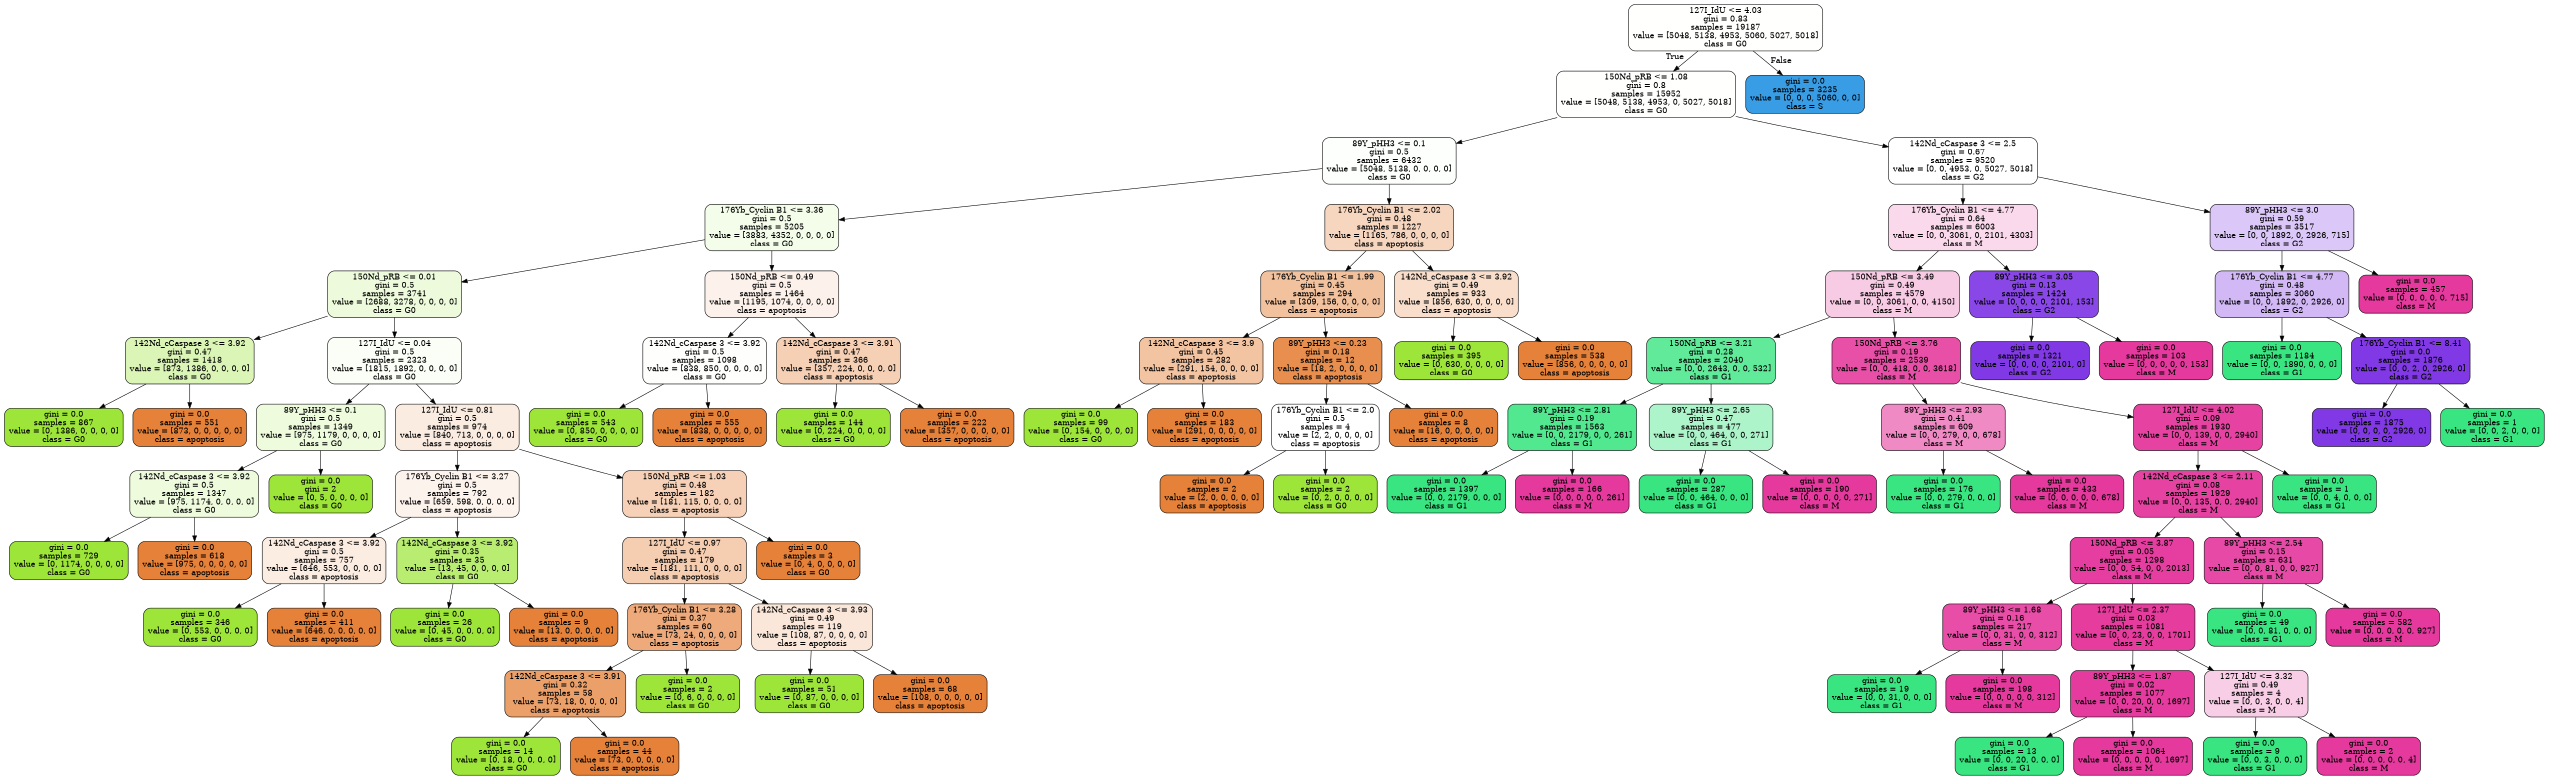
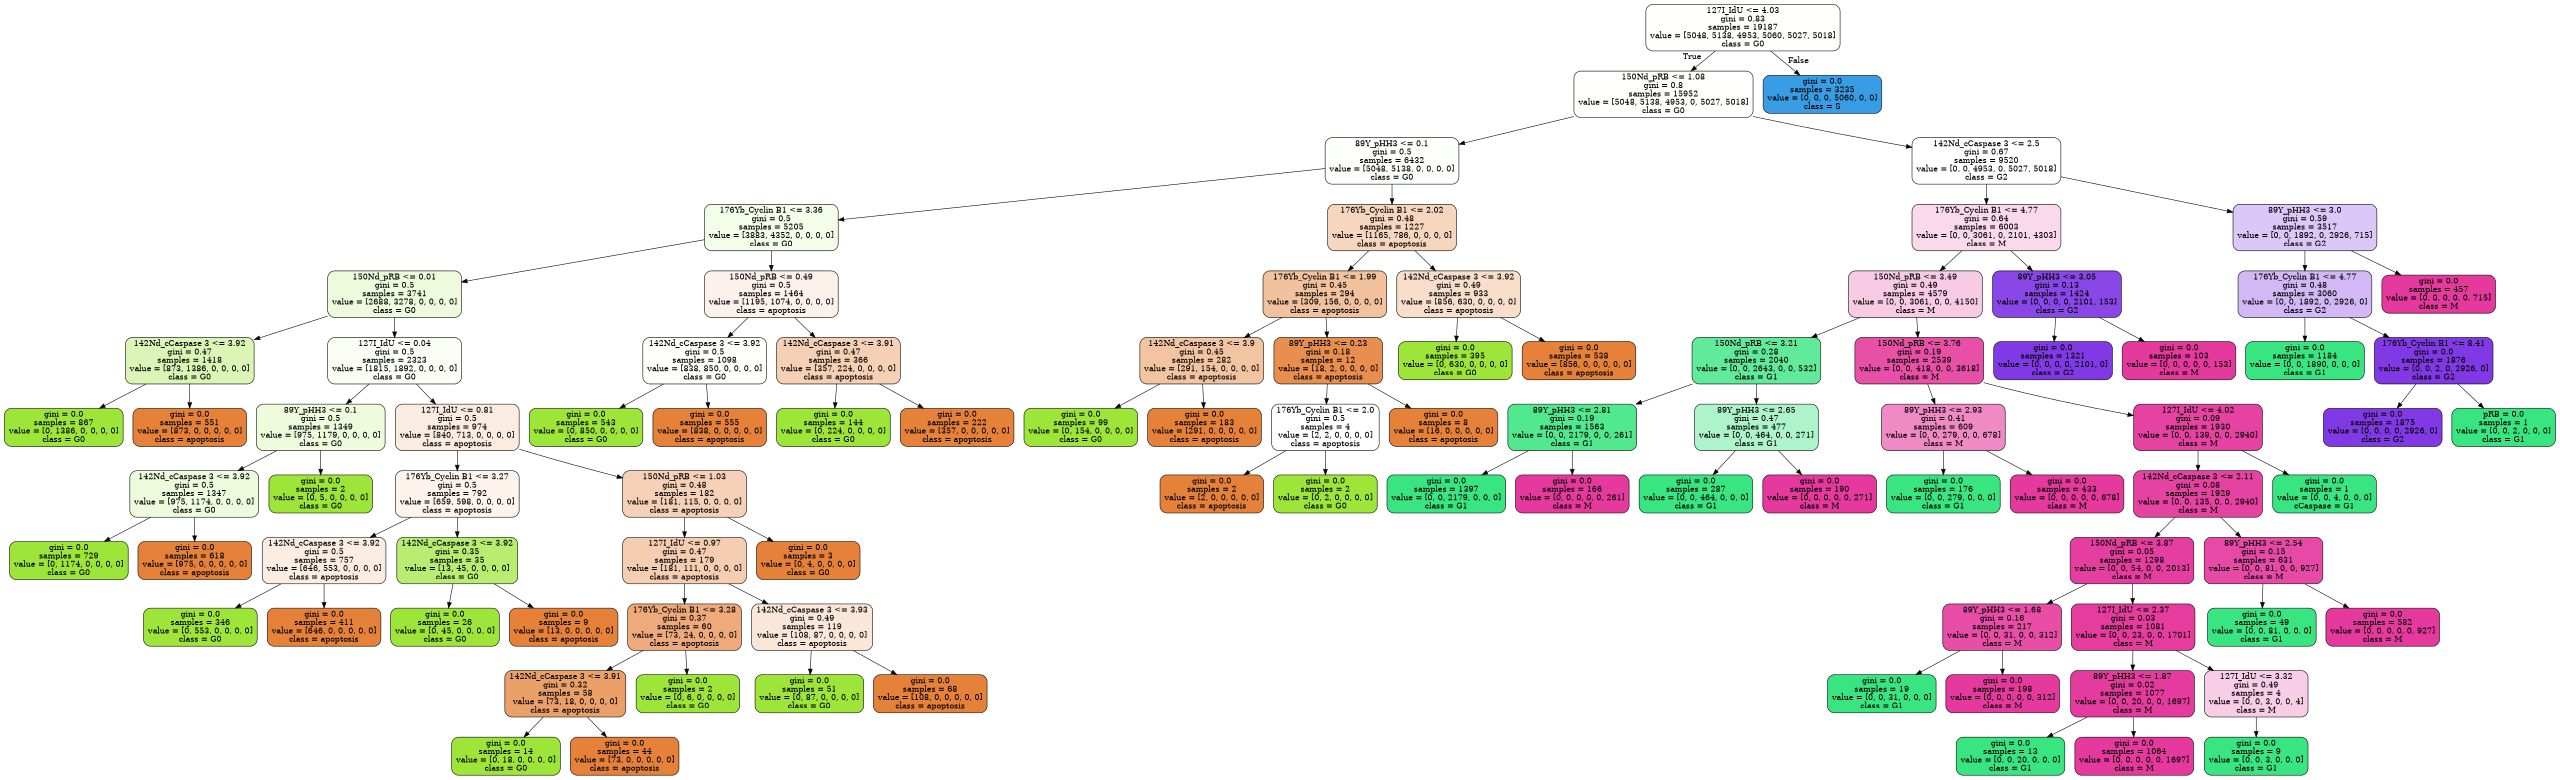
(2492, 427) -> (2504, 427)
(321, 494) -> (321, 494)
(2325, 494) -> (2325, 494)
(2369, 756) -> none
